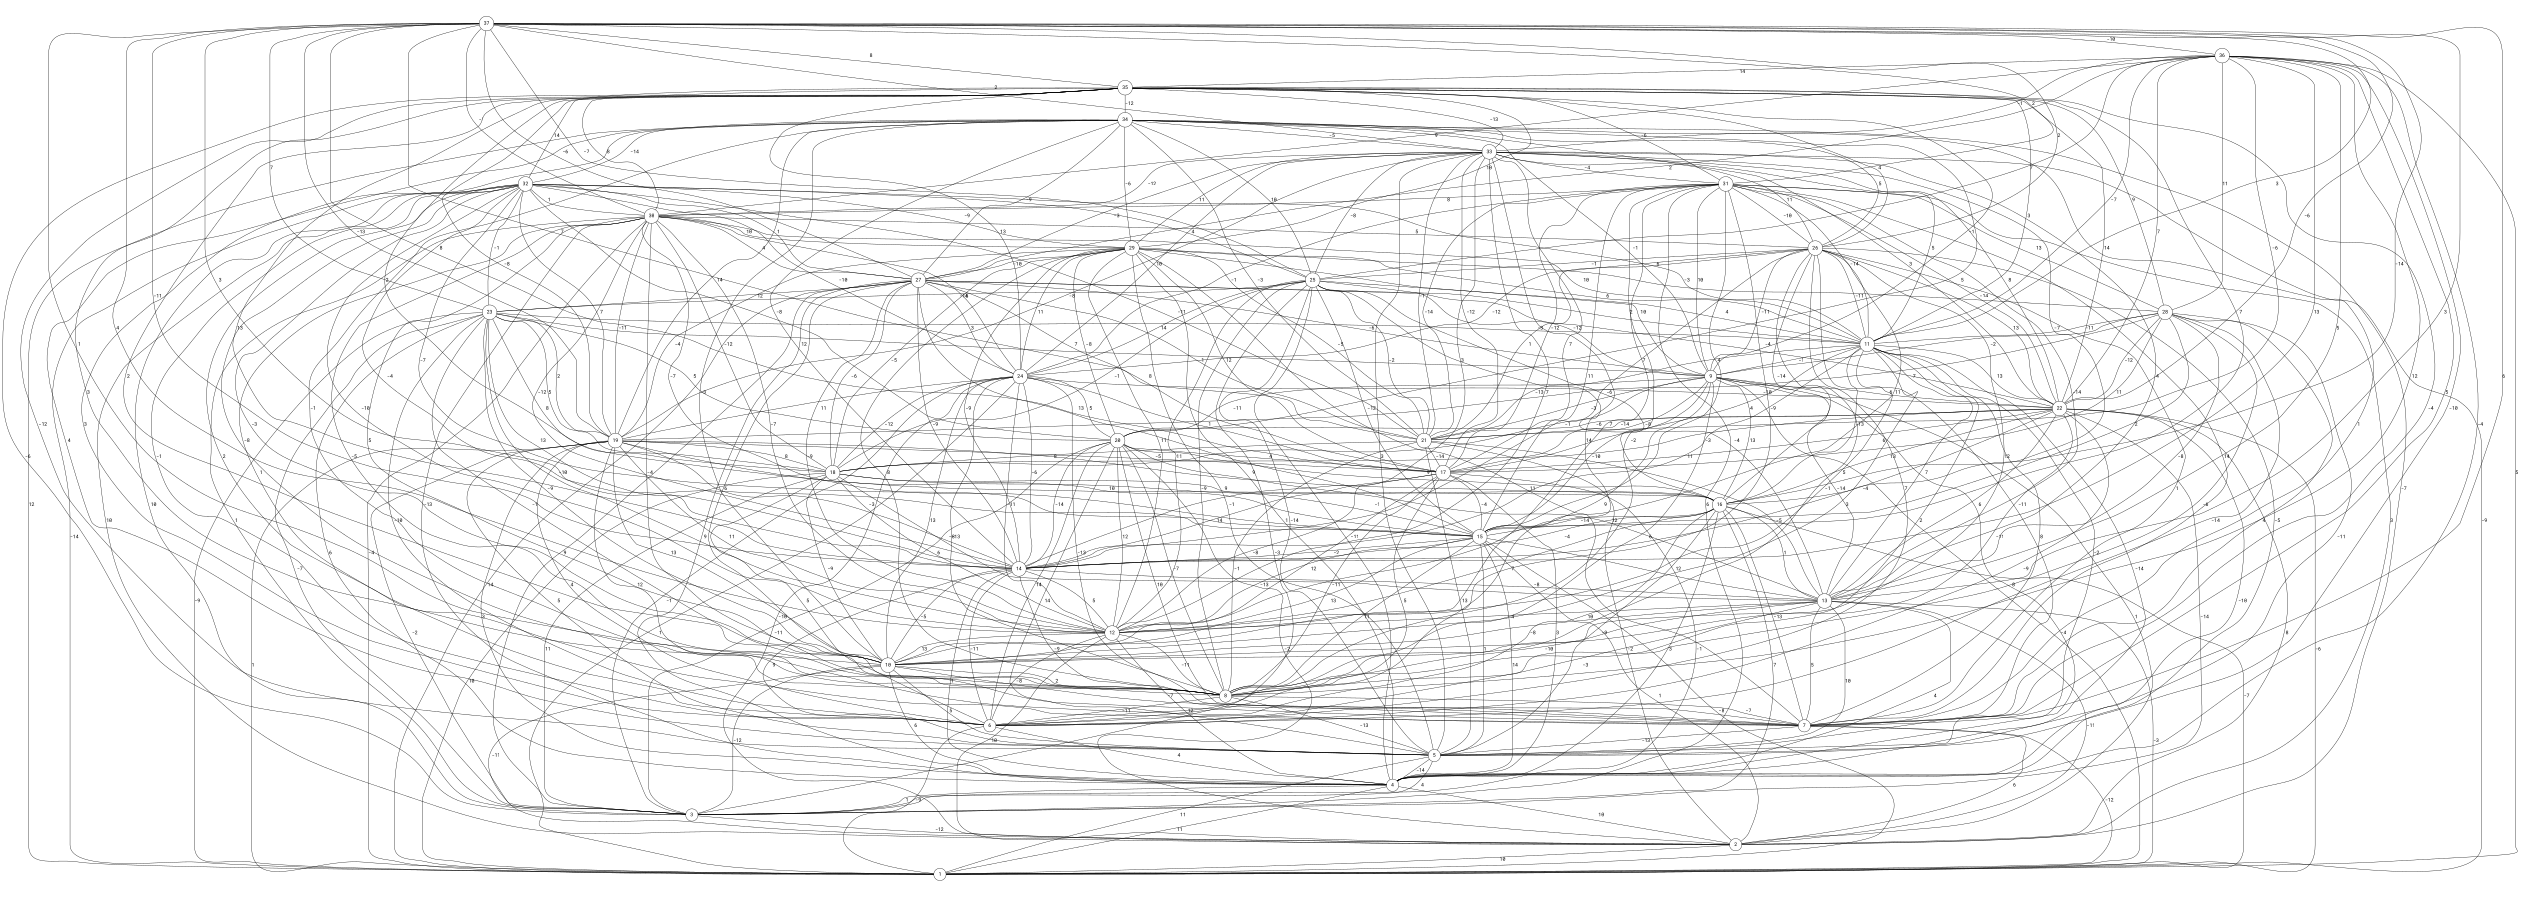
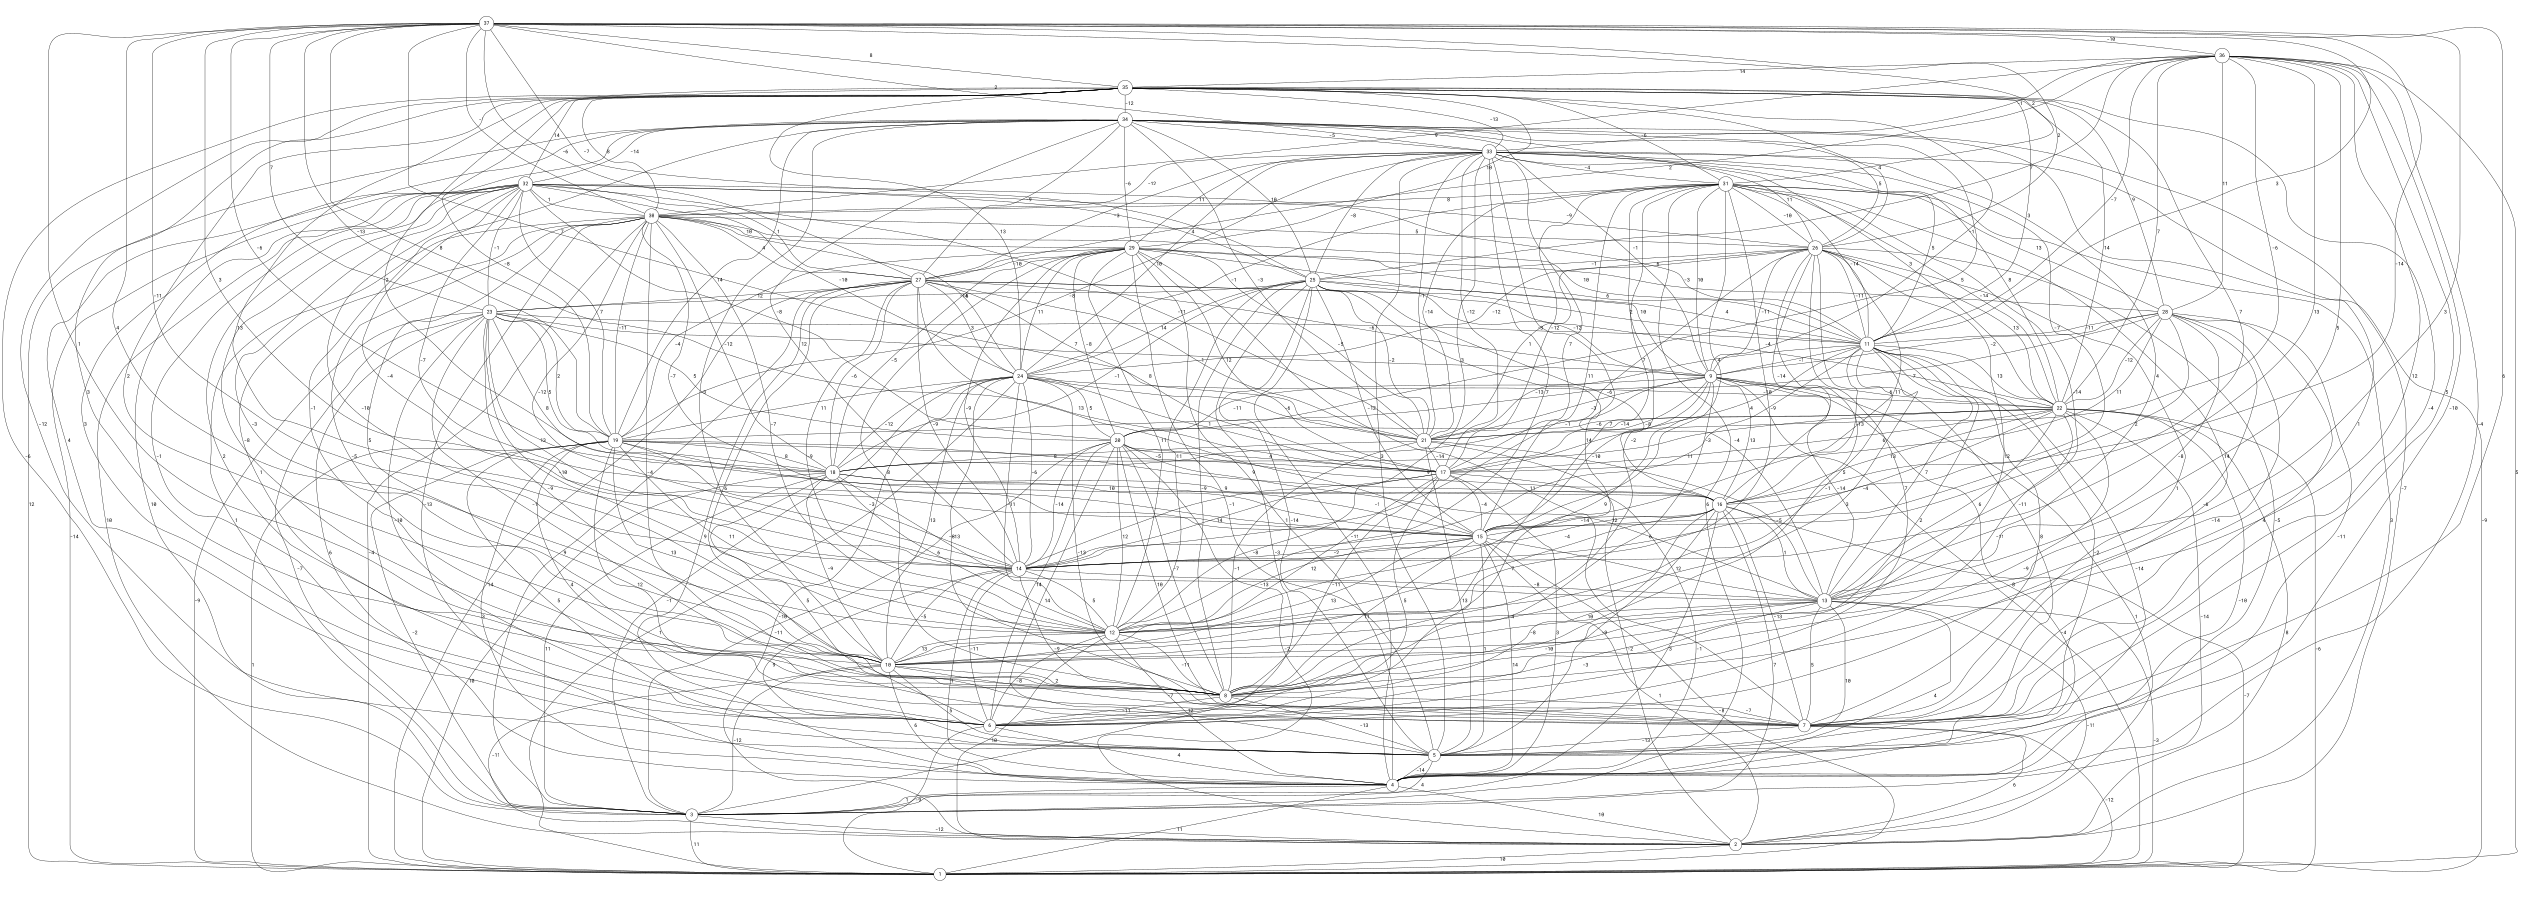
(2113, 35) -> (317, 312)
(831, 201) -> (1171, 197)
none -> (1214, 397)
(1173, 811) -> (795, 872)
